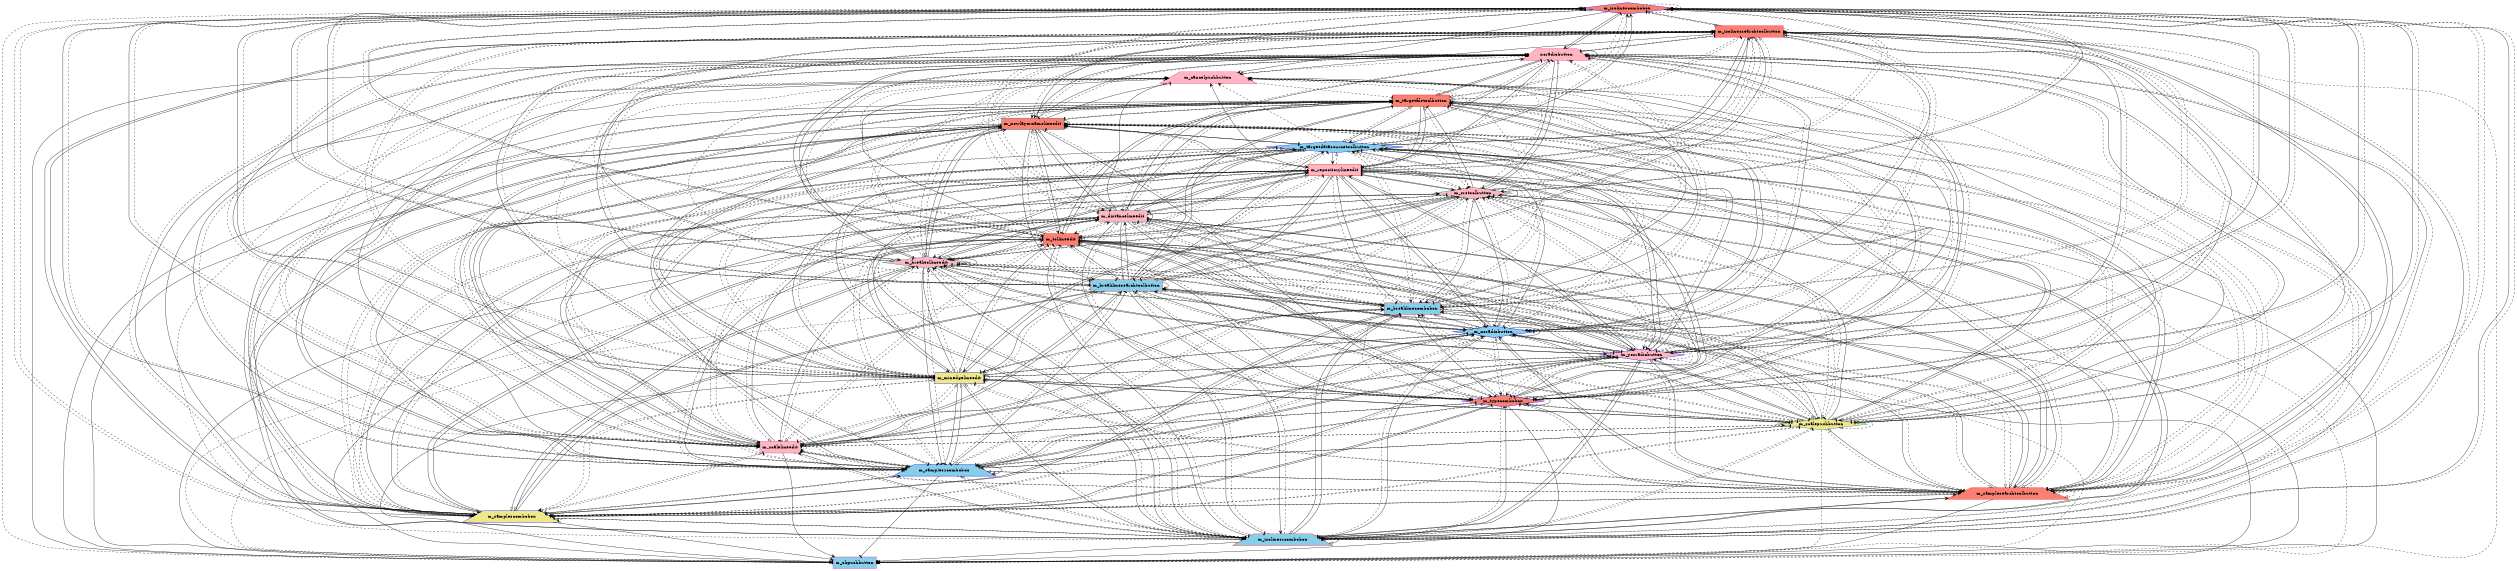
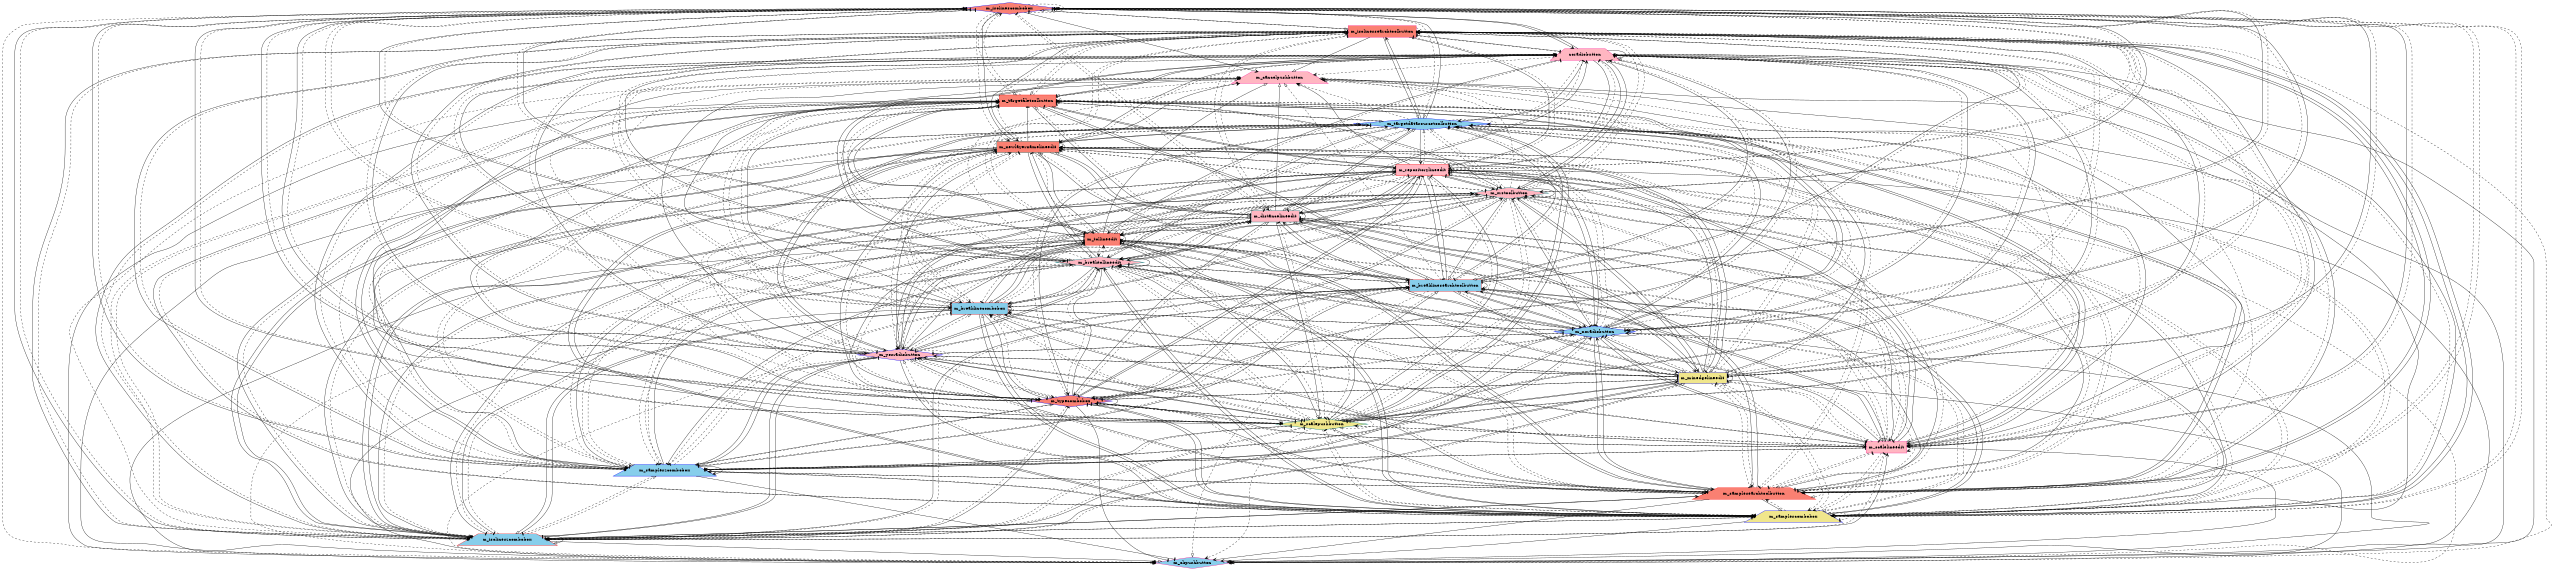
(1229, 108) -> none
(448, 376) -> (2504, 380)
(855, 563) -> (1193, 563)
